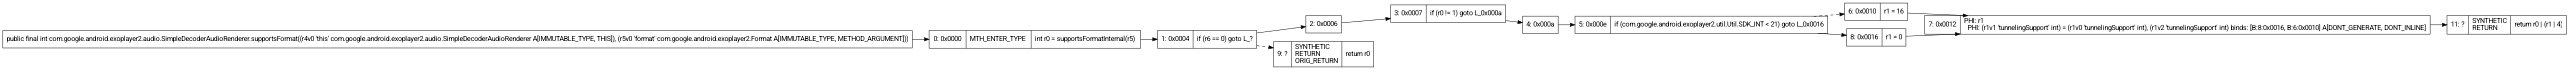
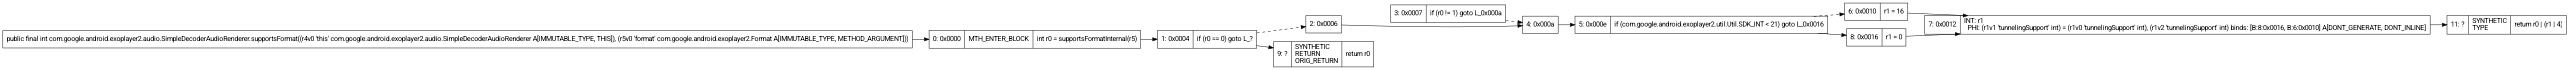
(1364, 21) -> (1430, 27)
(1512, 21) -> (1512, 21)
(1975, 21) -> (1975, 21)
(2485, 28) -> (2480, 28)
(1279, 30) -> (1279, 30)
(998, 39) -> (999, 39)
(1225, 39) -> (1225, 39)
(1263, 46) -> (1263, 46)
